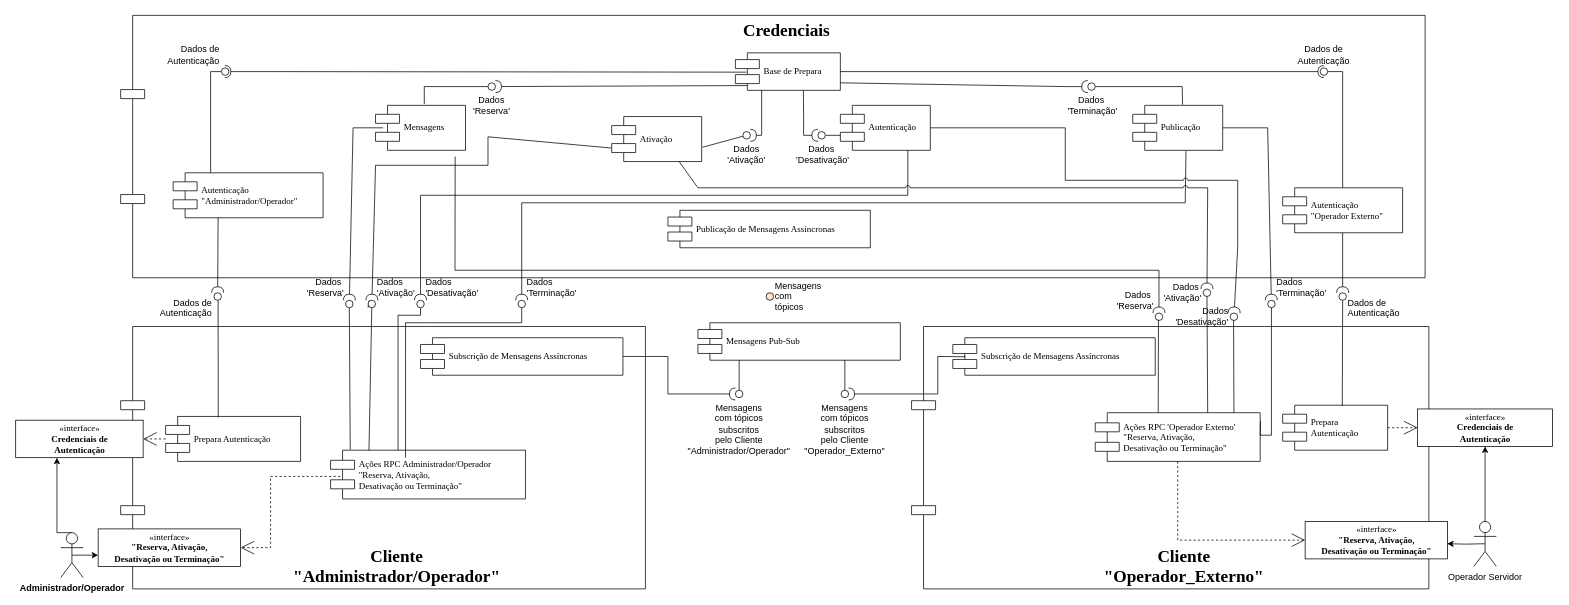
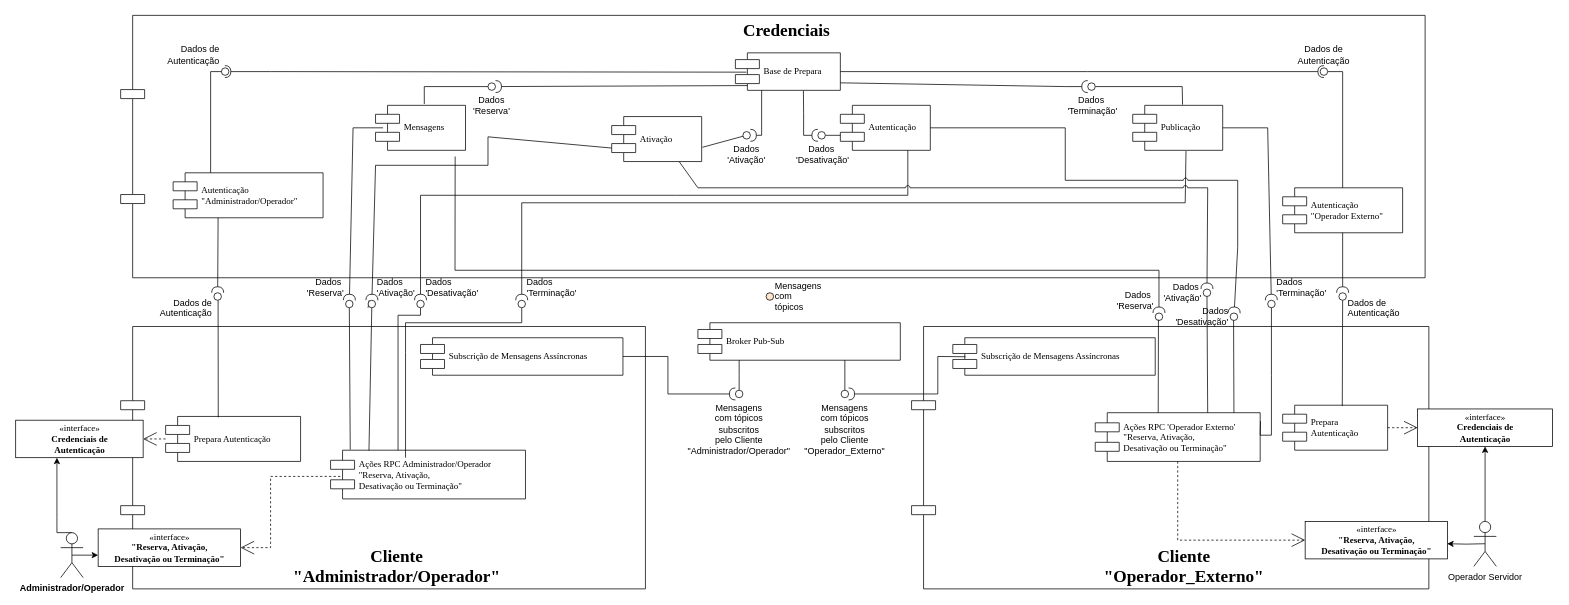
(769, 229) -> none
(768, 342) -> (760, 342)
